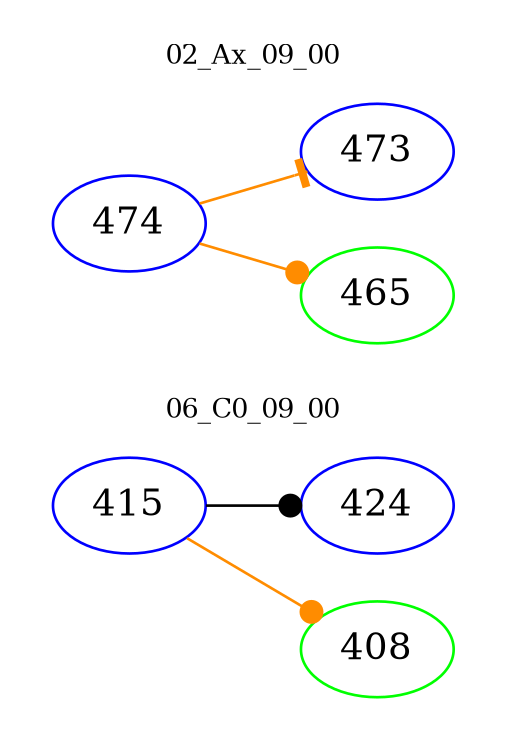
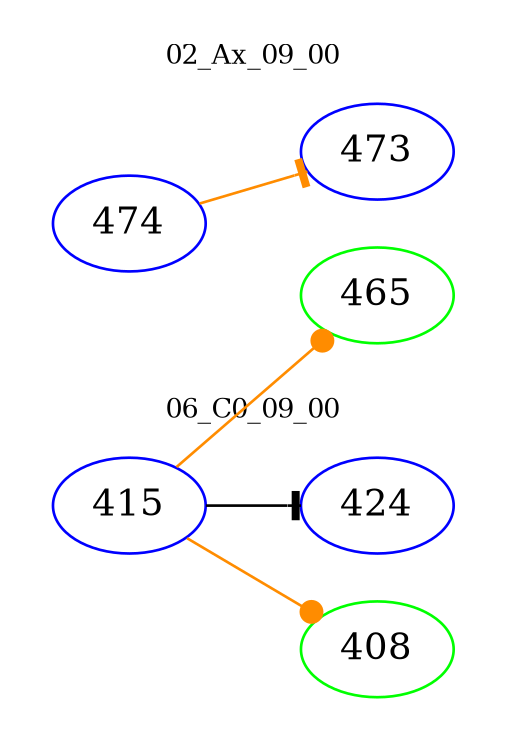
(243, 256) -> (245, 407)
(247, 506) -> (247, 506)
